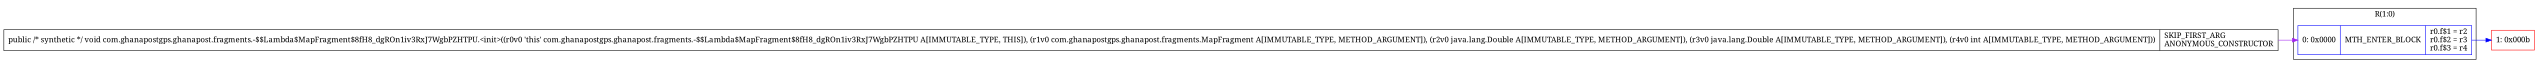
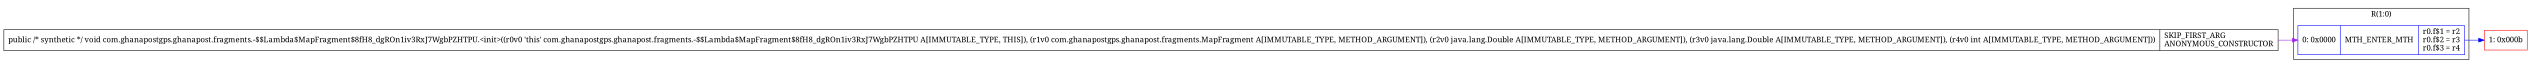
(2383, 40) -> (2379, 40)
